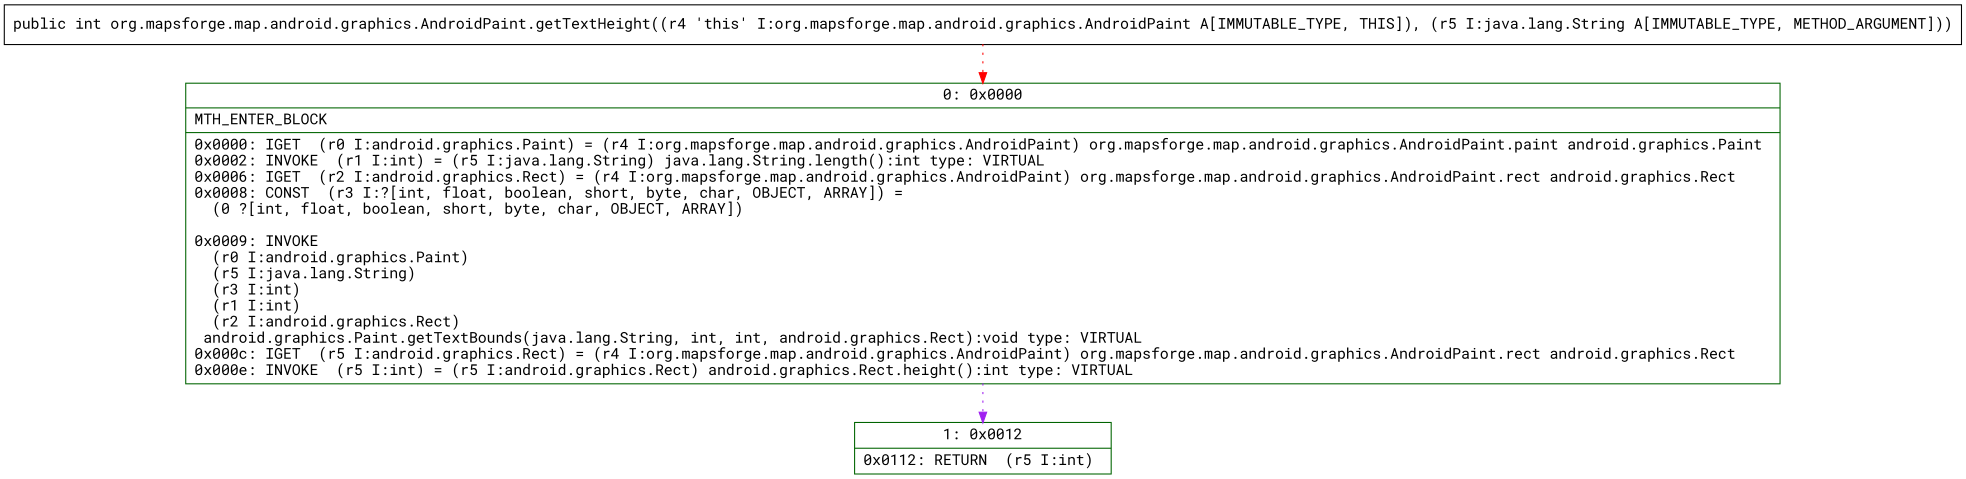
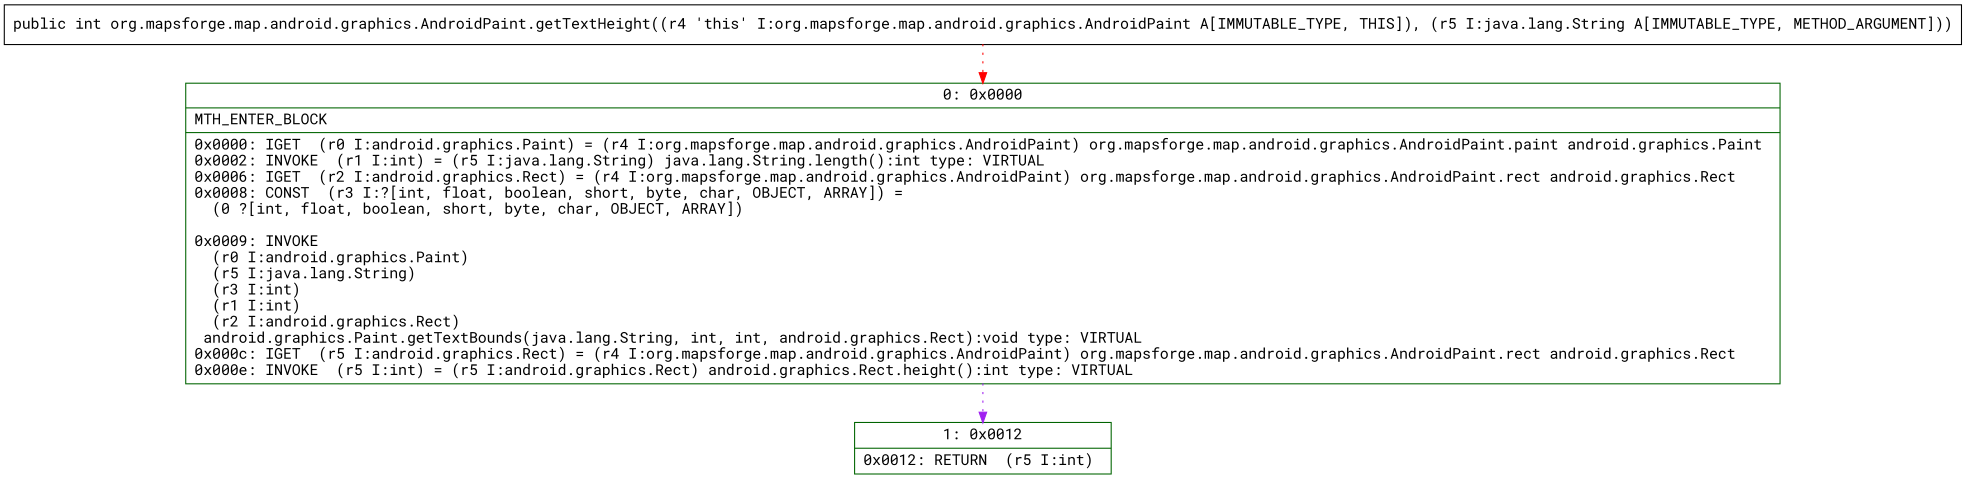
(983, 461) -> (983, 461)
